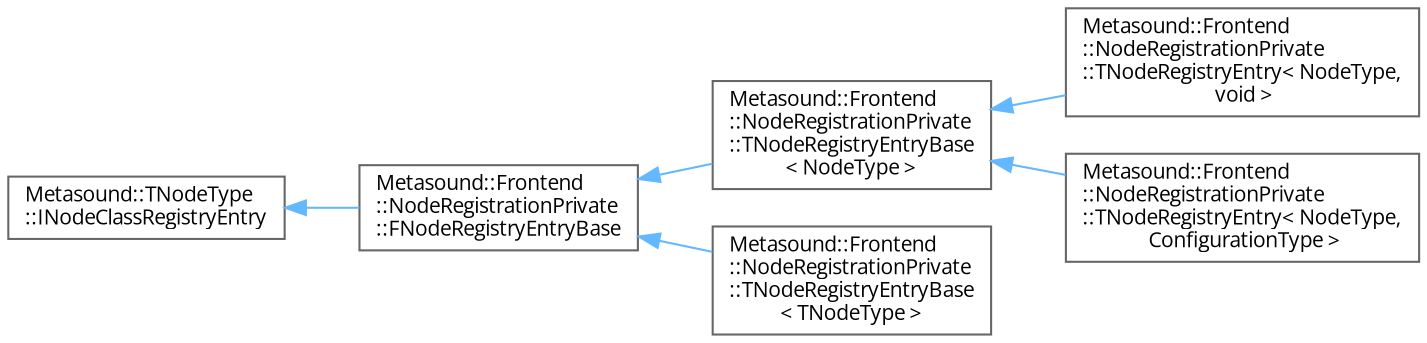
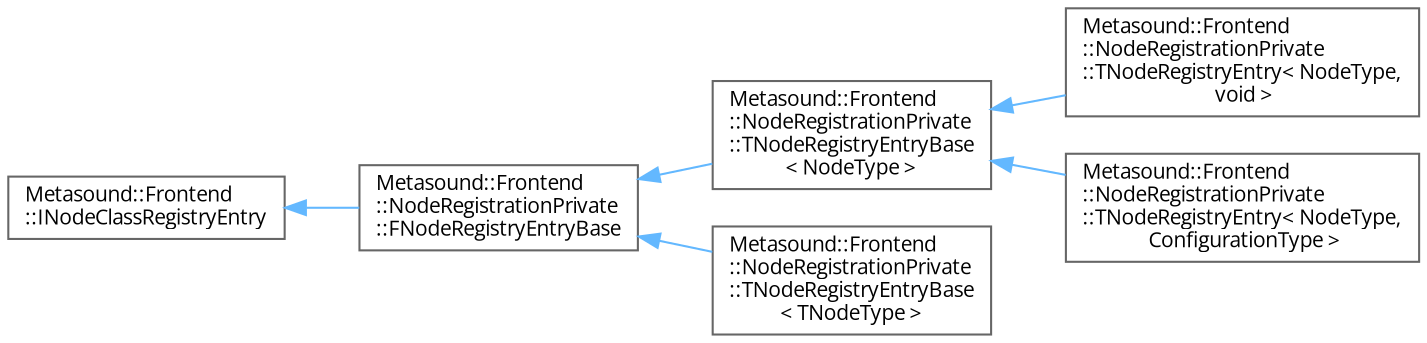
(146, 208) -> (146, 208)
